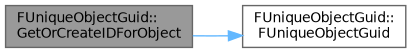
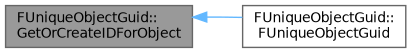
(211, 36) -> (225, 17)
